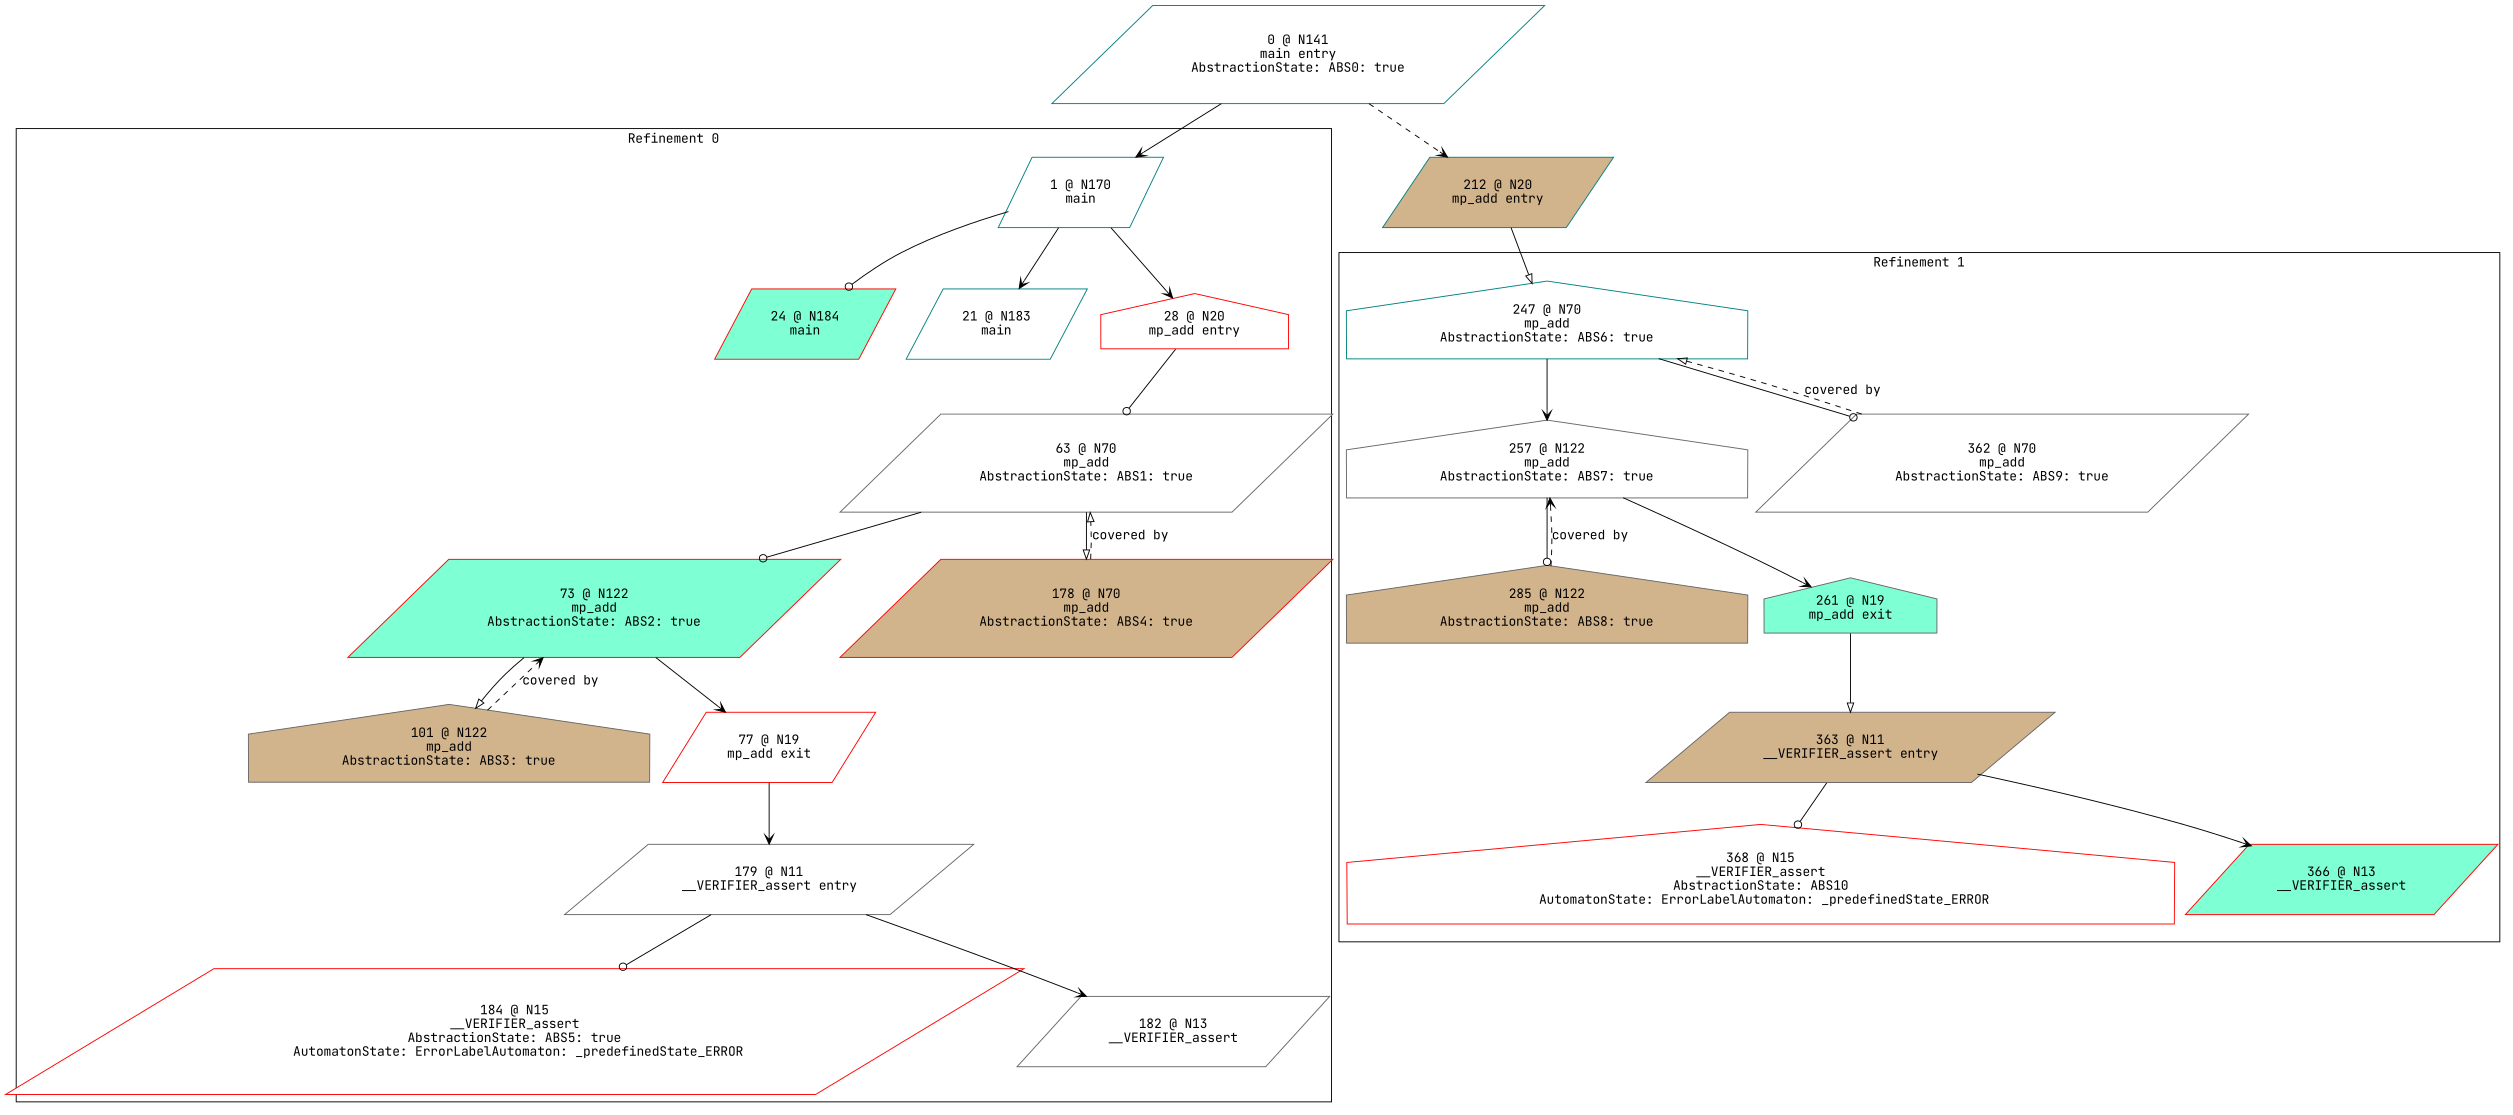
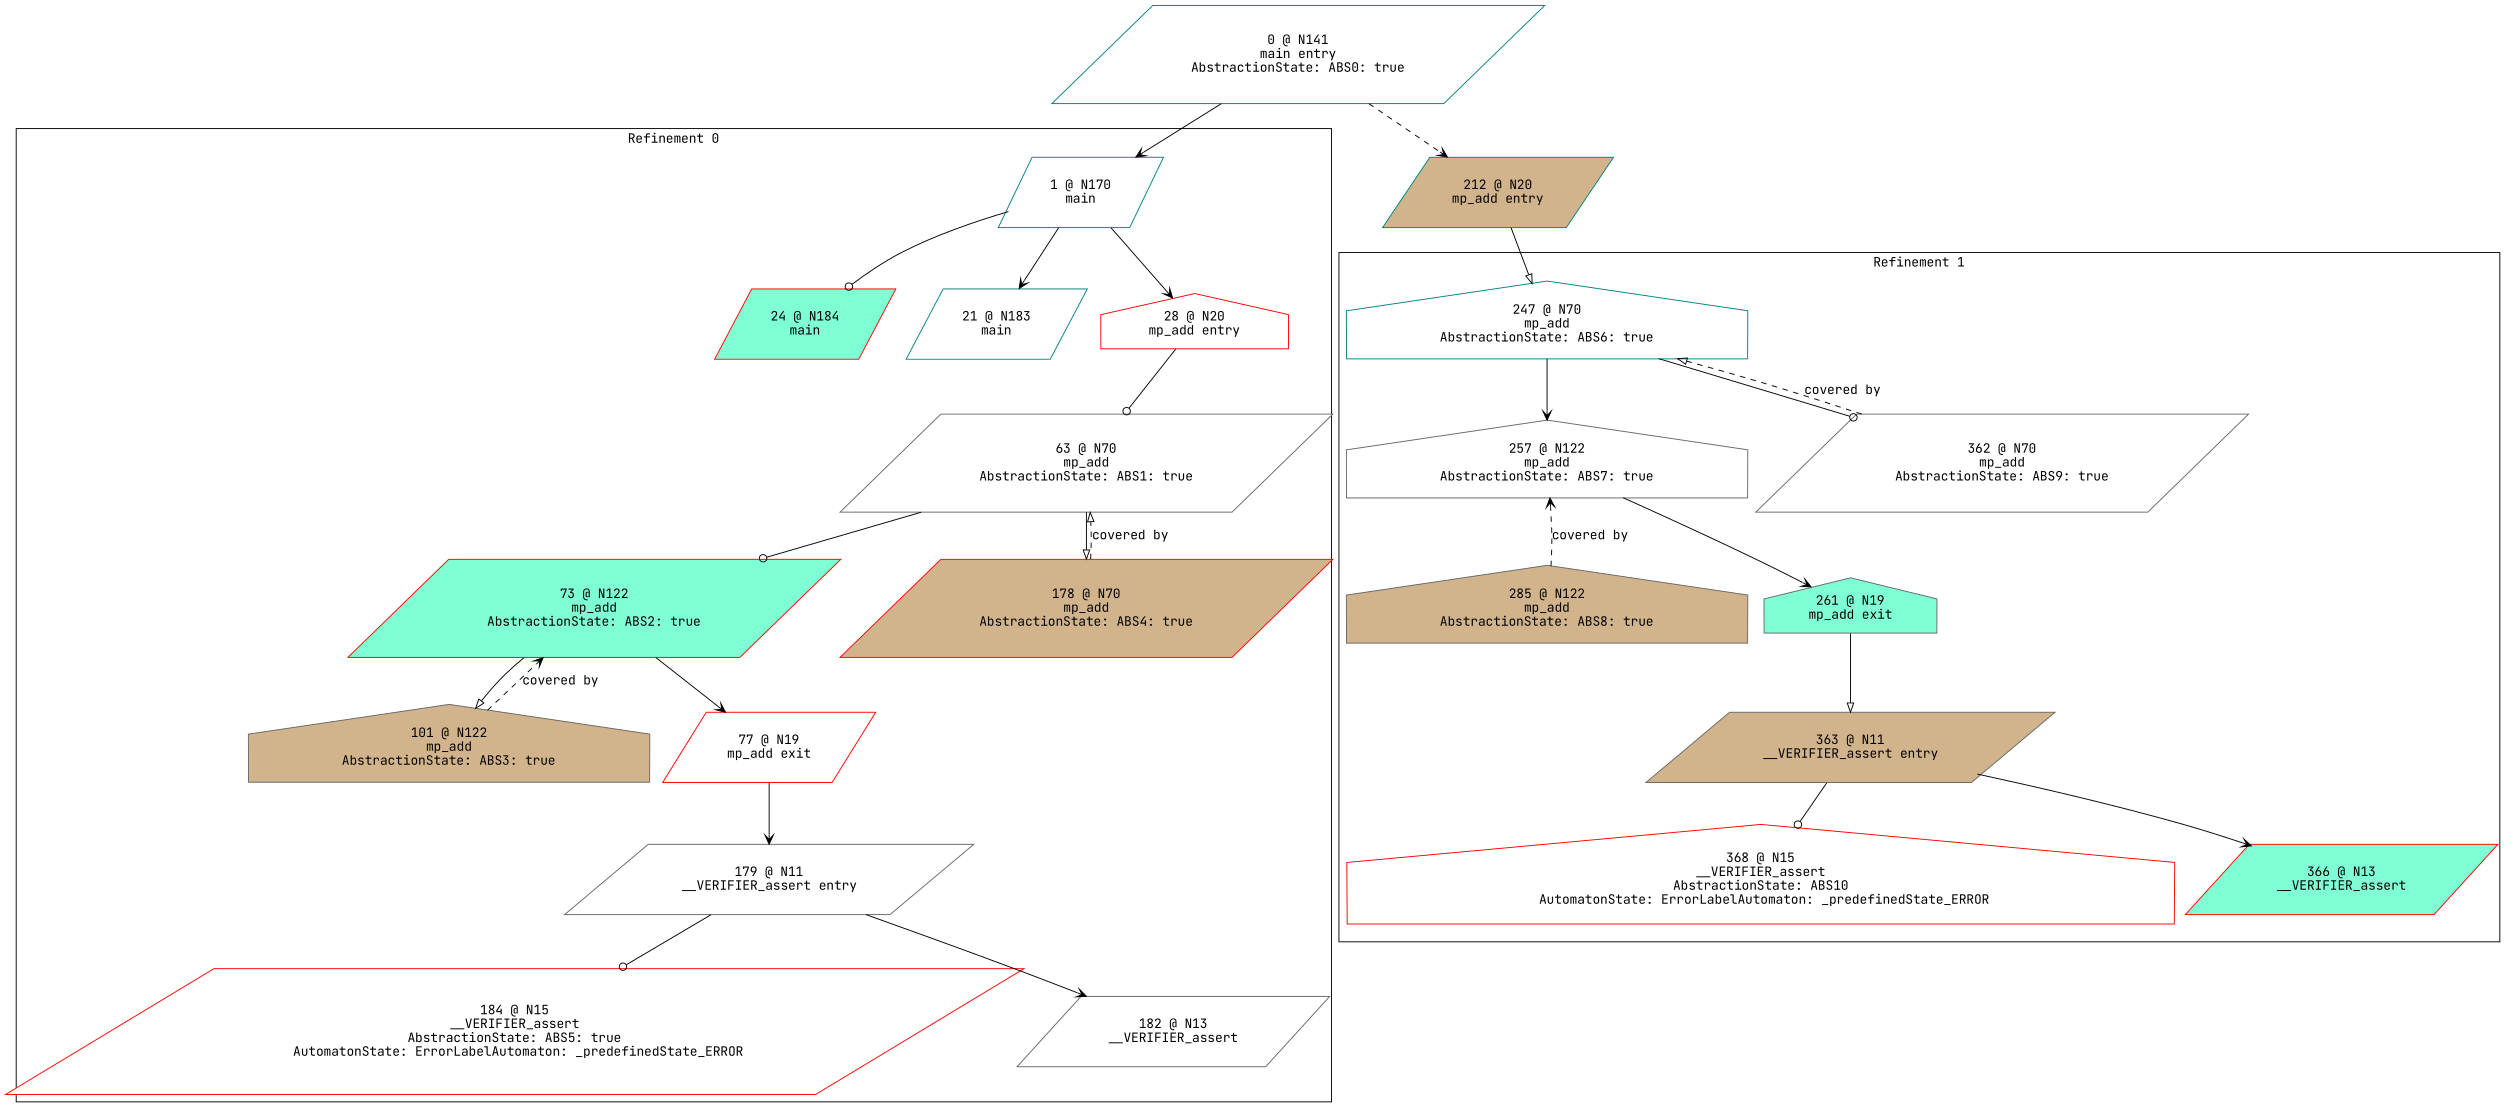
(1547, 528) -> none
